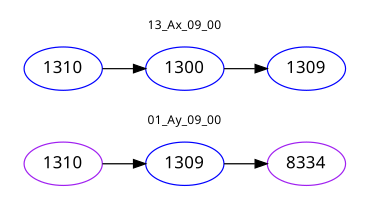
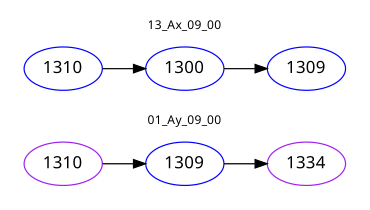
(306, 164) -> (306, 164)
